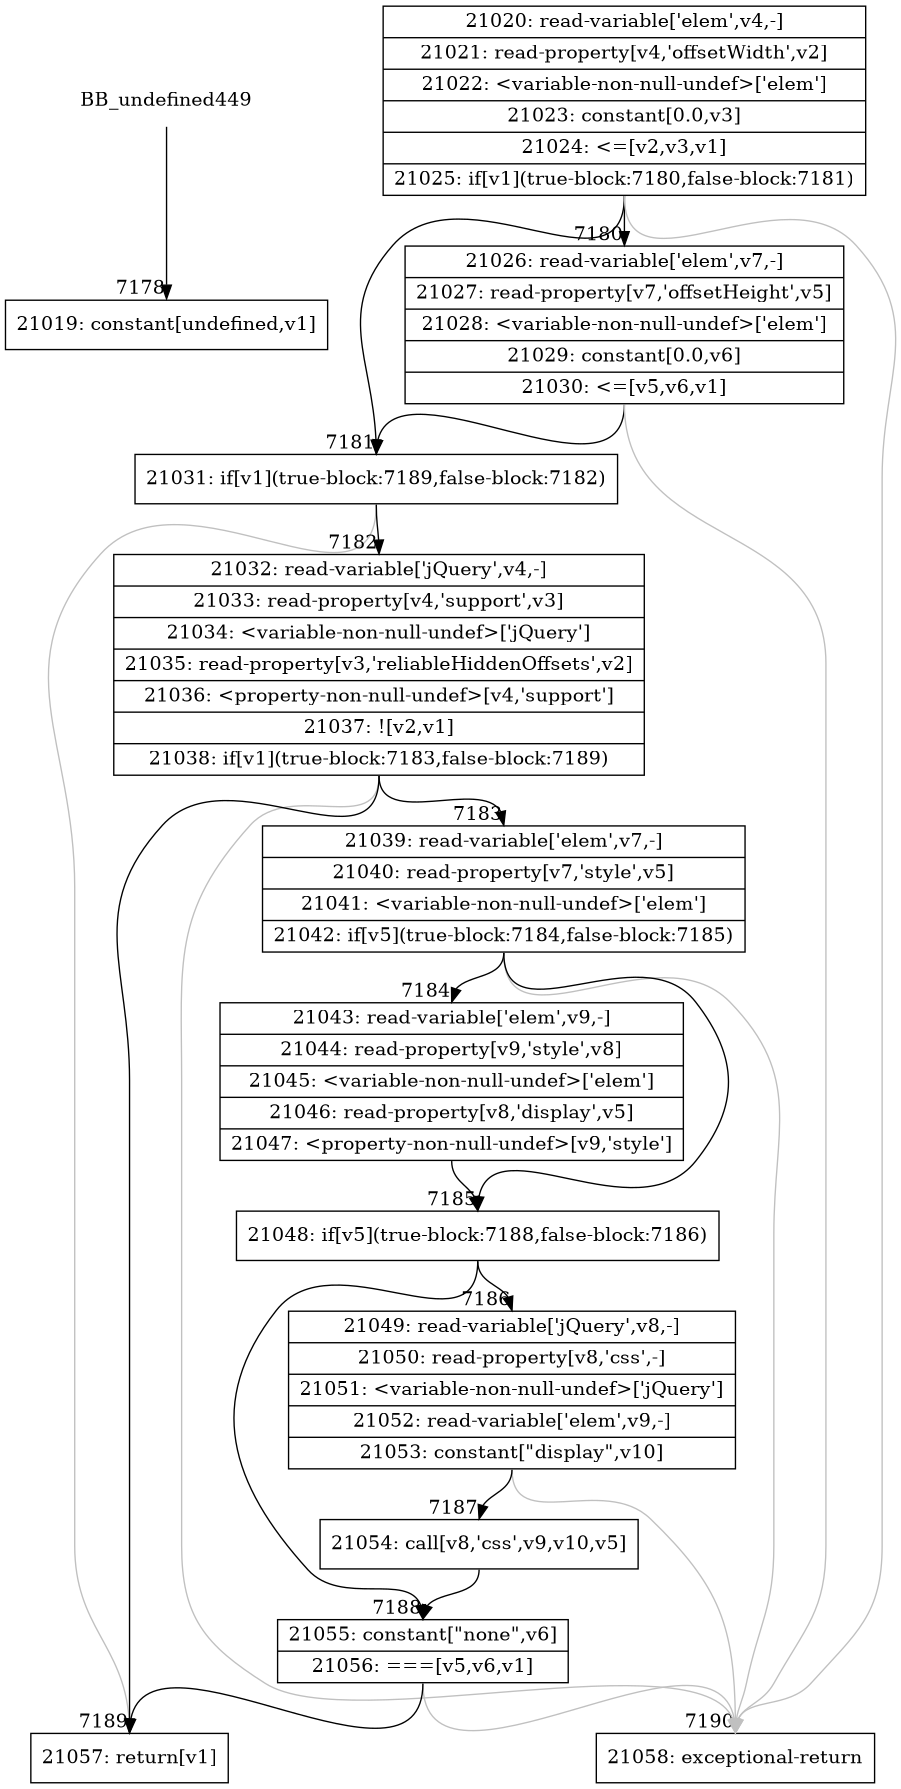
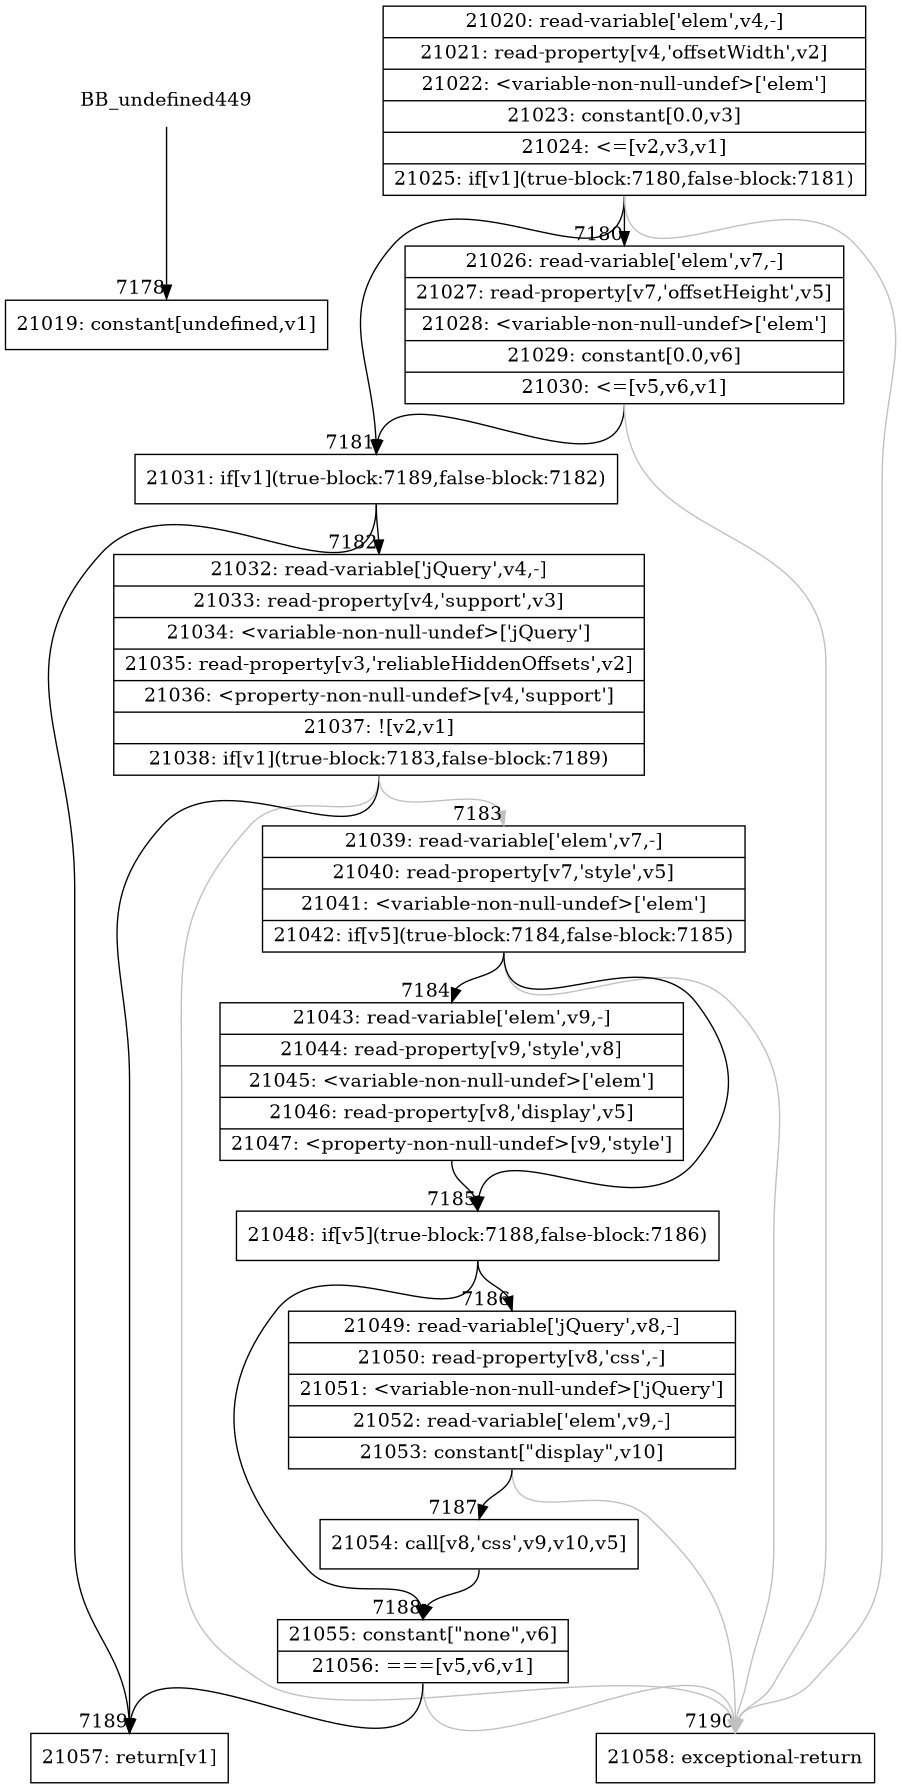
(435, 801) -> (435, 801)
(75, 976) -> (75, 976)
